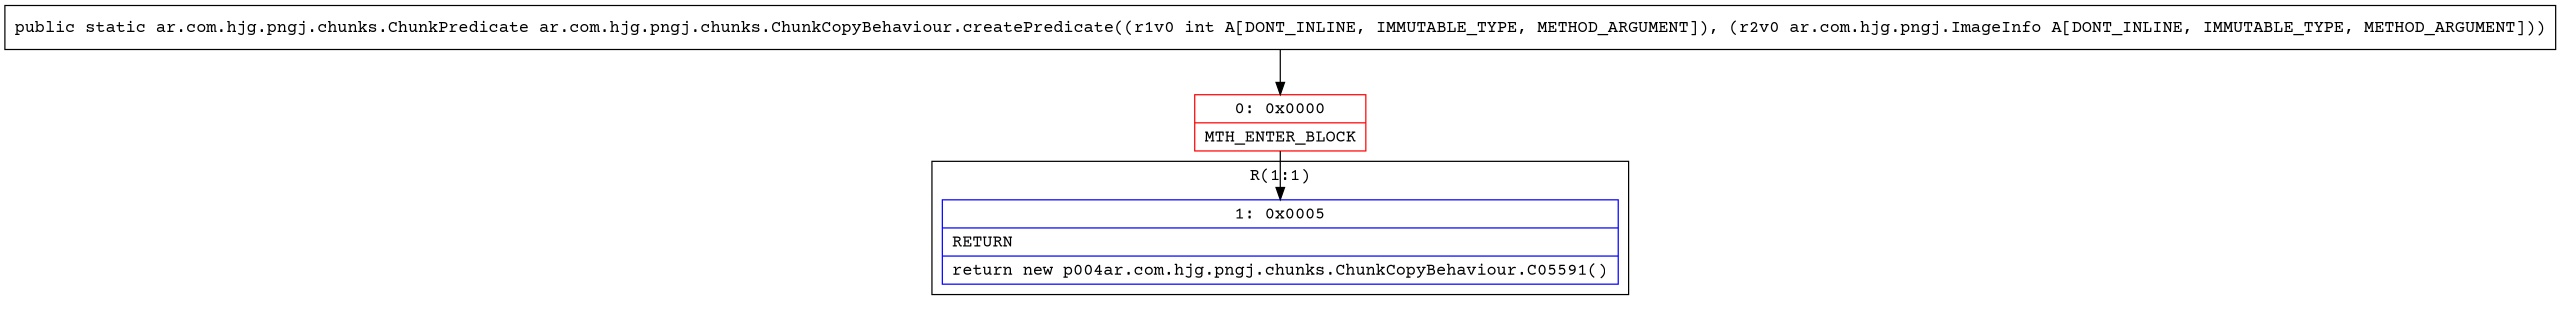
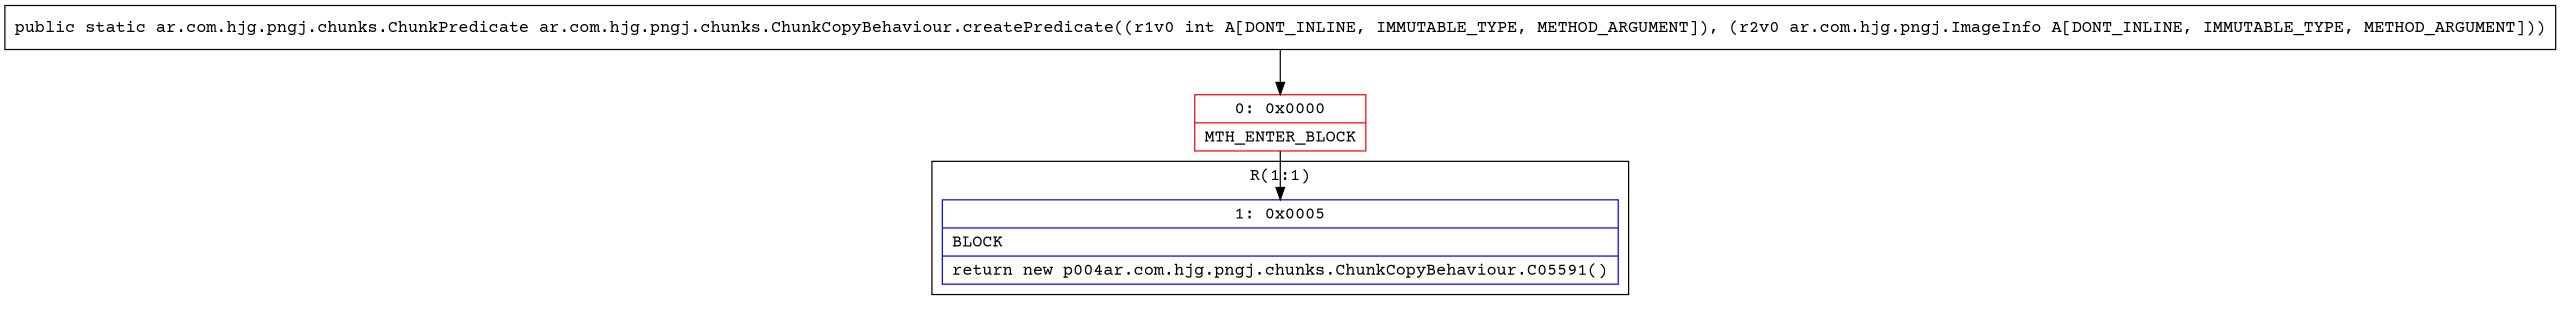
(983, 241) -> (978, 241)
